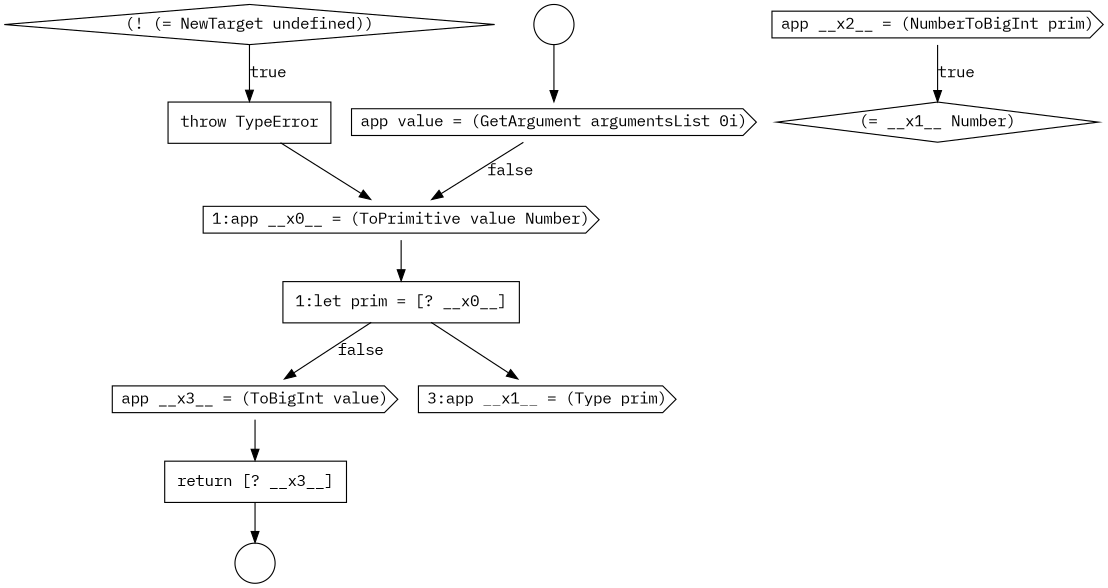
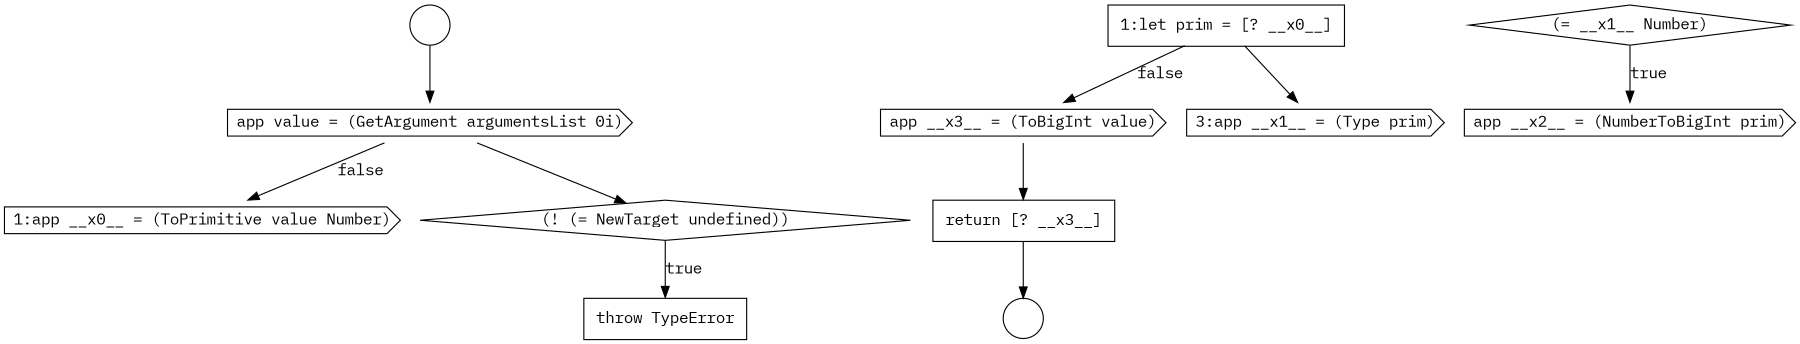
(938, 68) -> (1630, 68)
(321, 168) -> none
none -> (546, 171)
(401, 255) -> none
